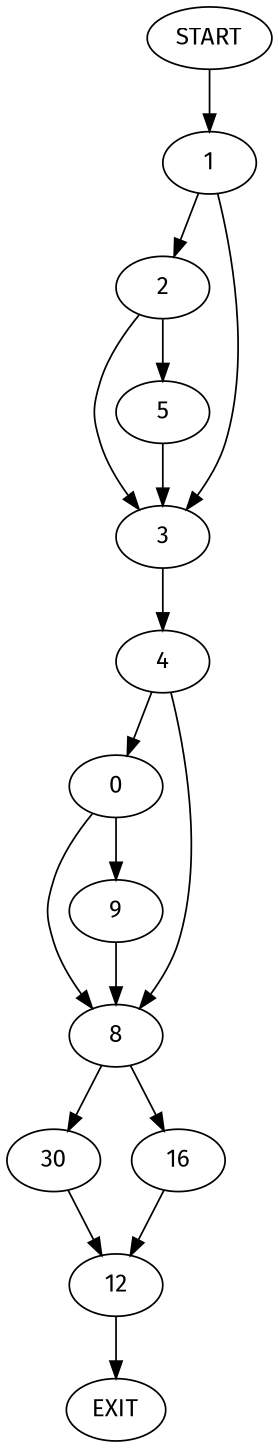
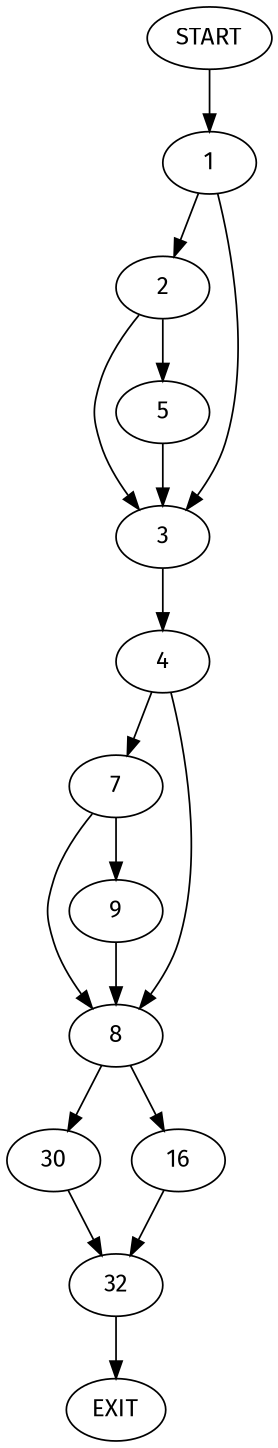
(116, 786) -> (116, 786)
(116, 1285) -> (116, 1285)
